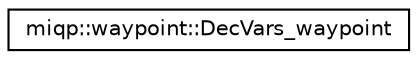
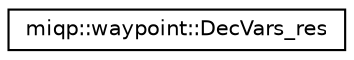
(209, 30) -> (177, 30)
